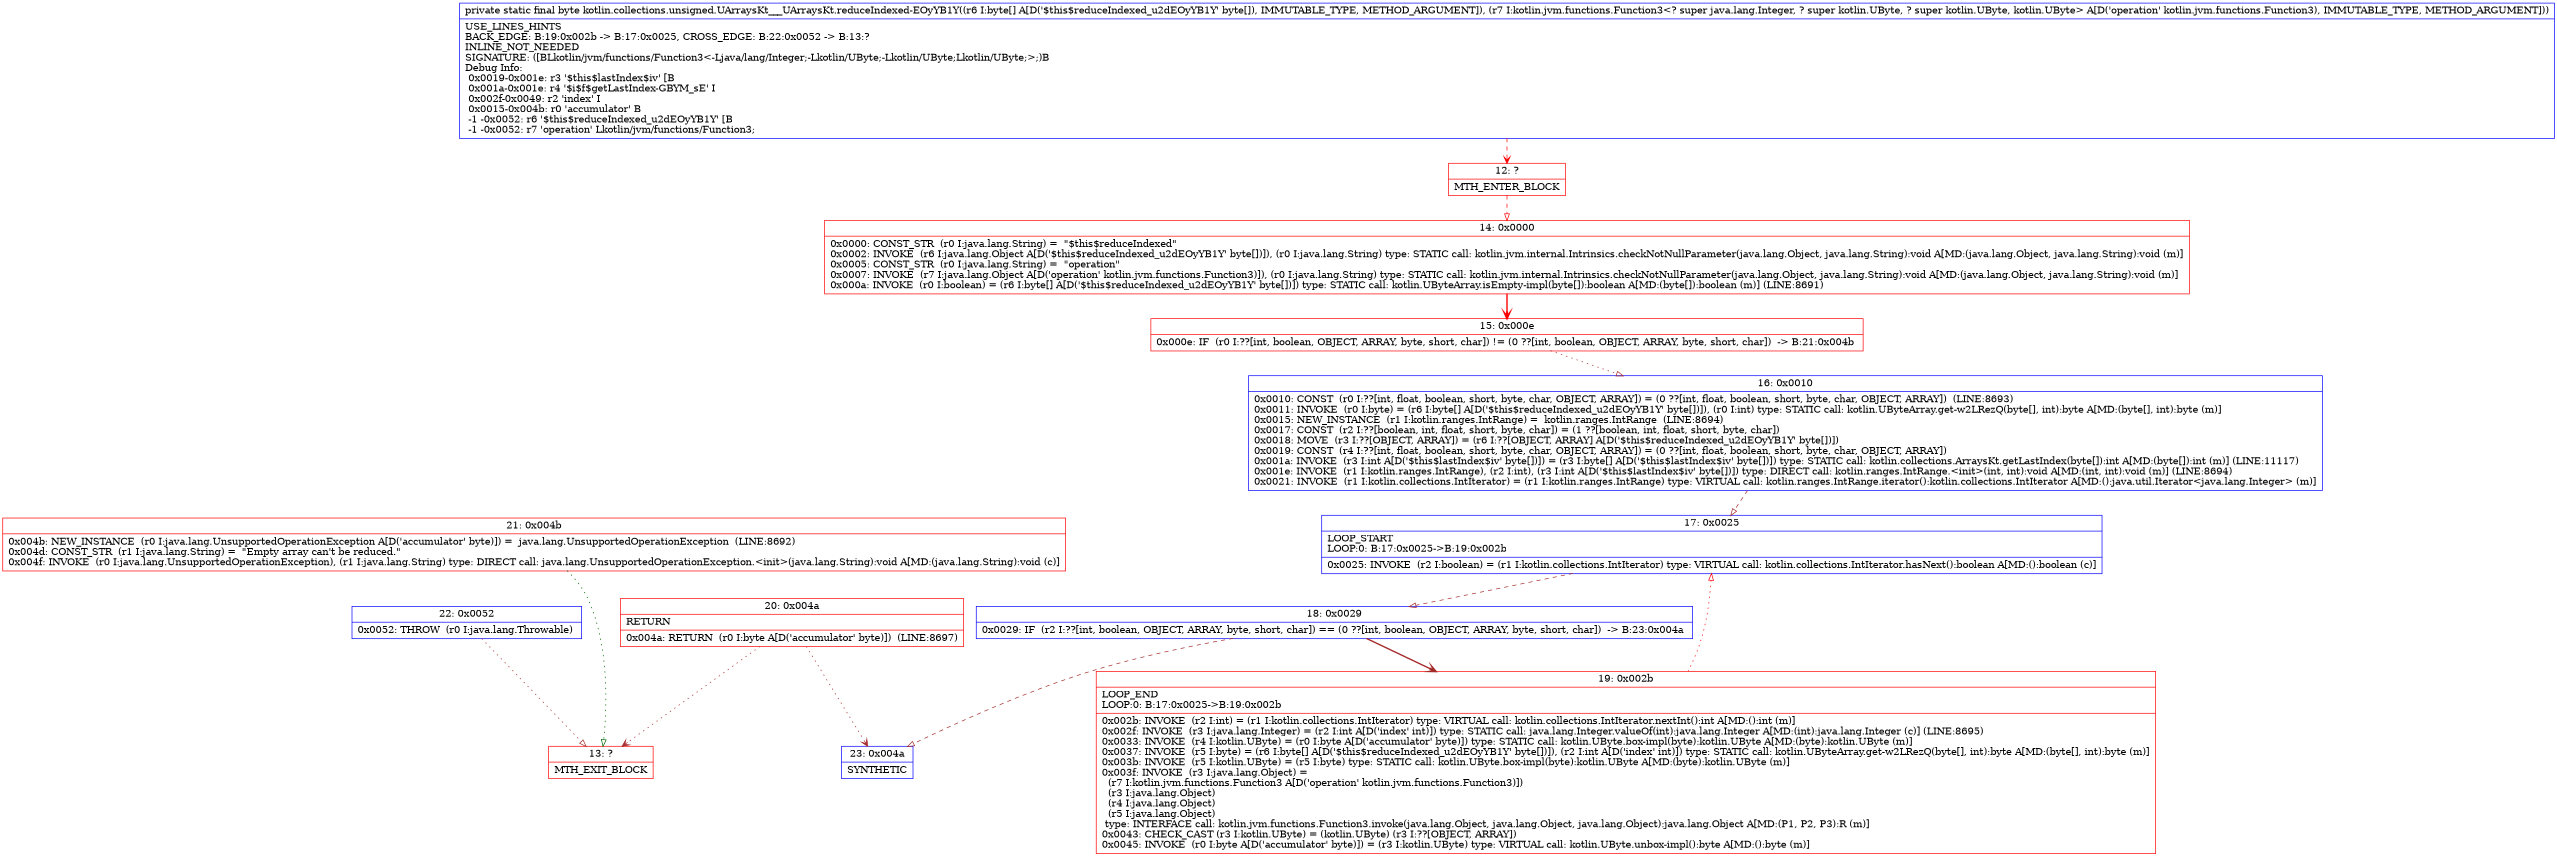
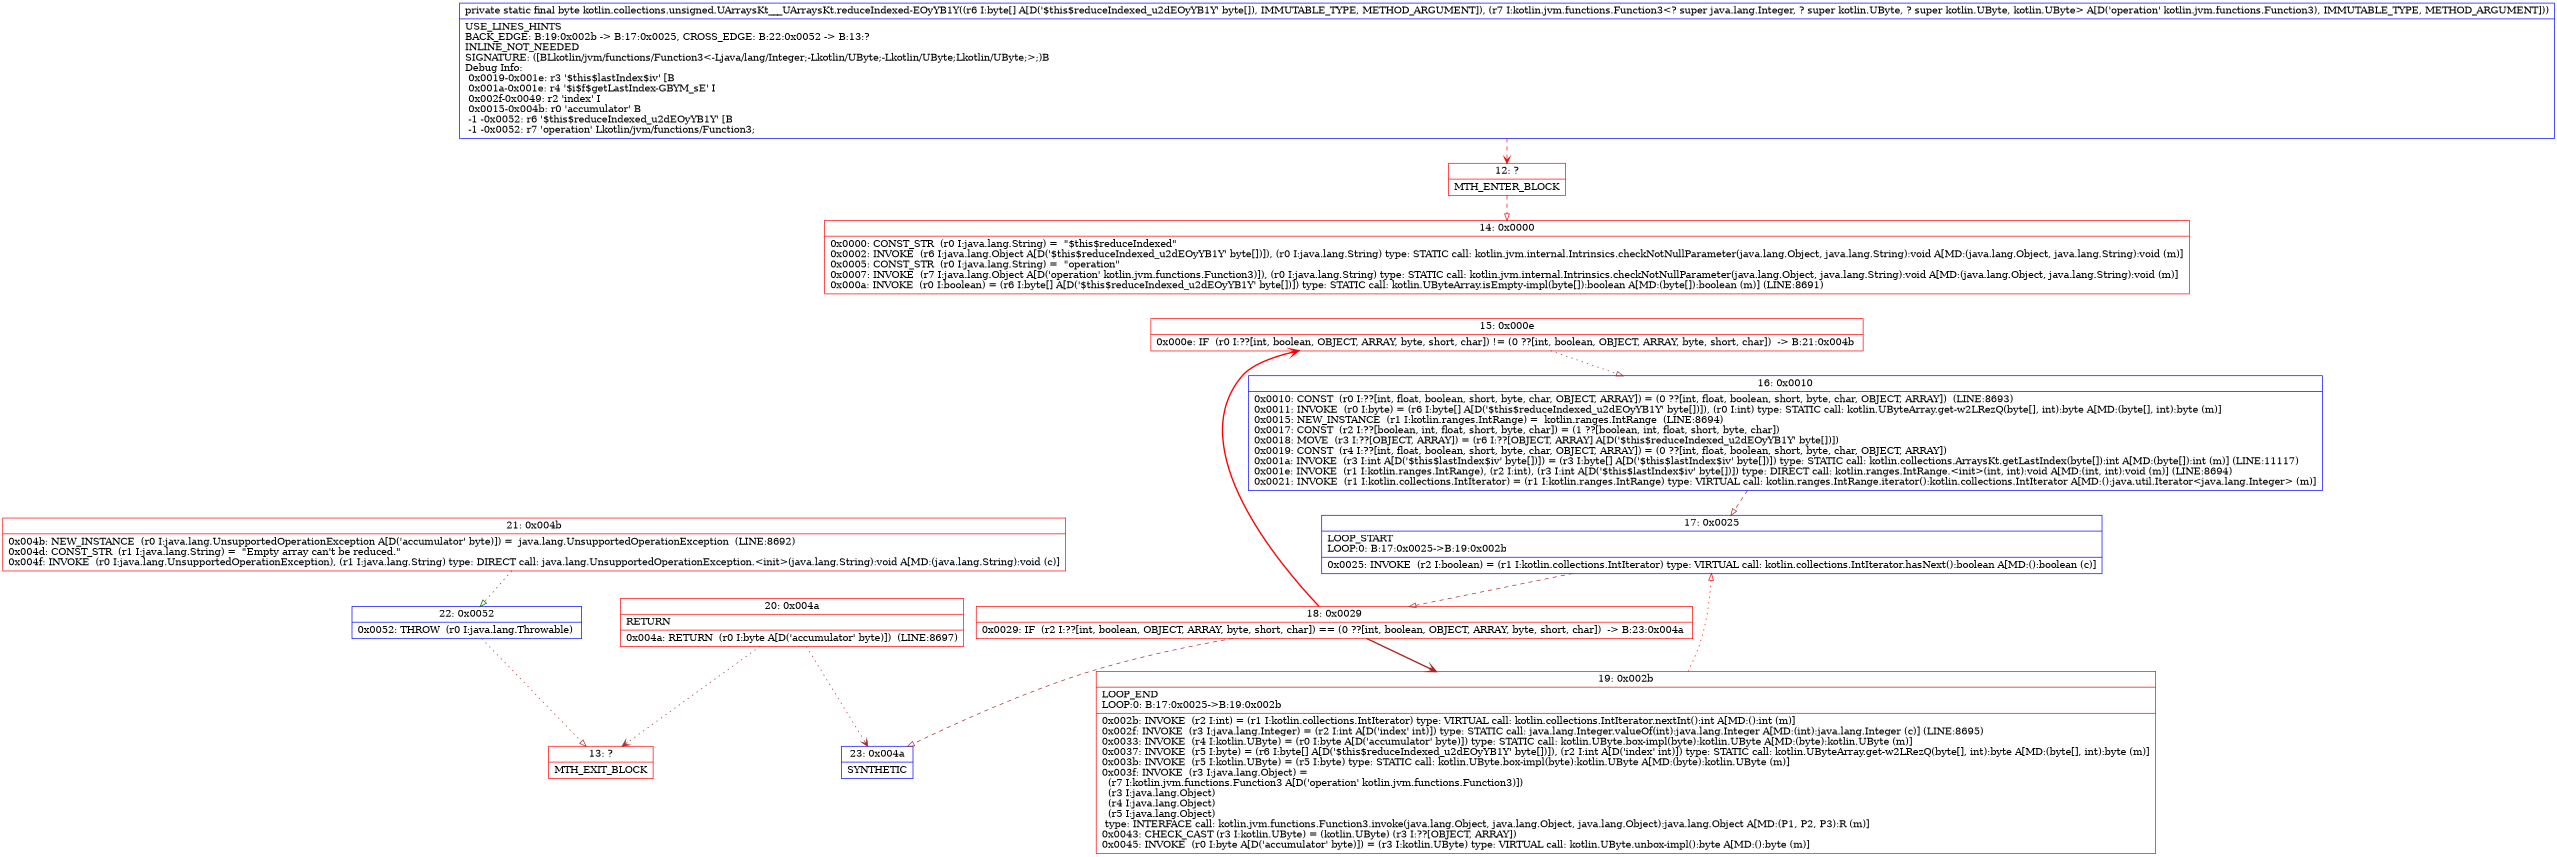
(1507, 303) -> (1231, 474)
(1334, 623) -> (1334, 623)
(602, 651) -> (498, 586)
